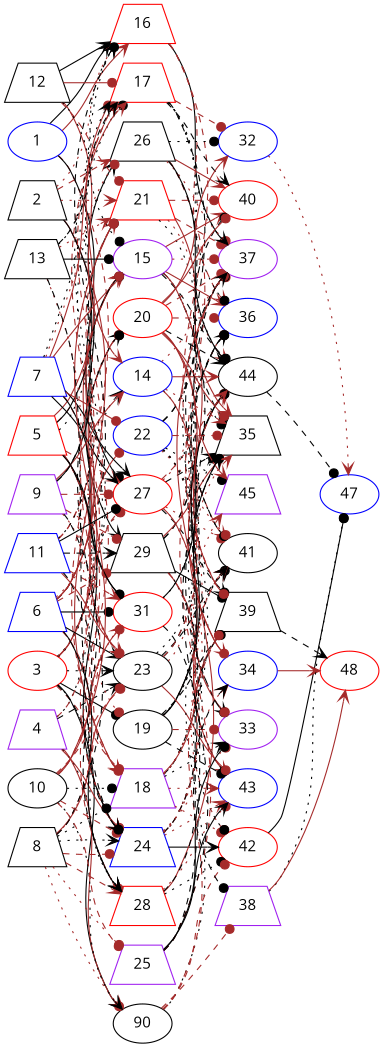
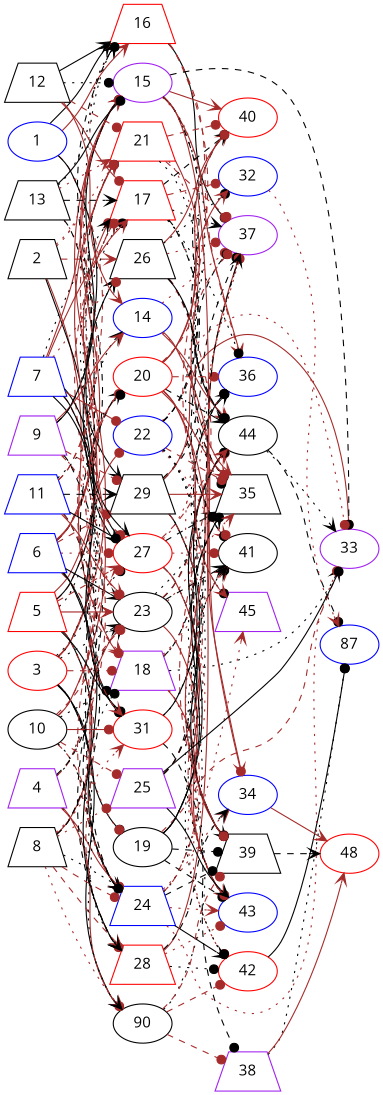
(350, 494) -> (350, 645)
(196, 548) -> (301, 487)
